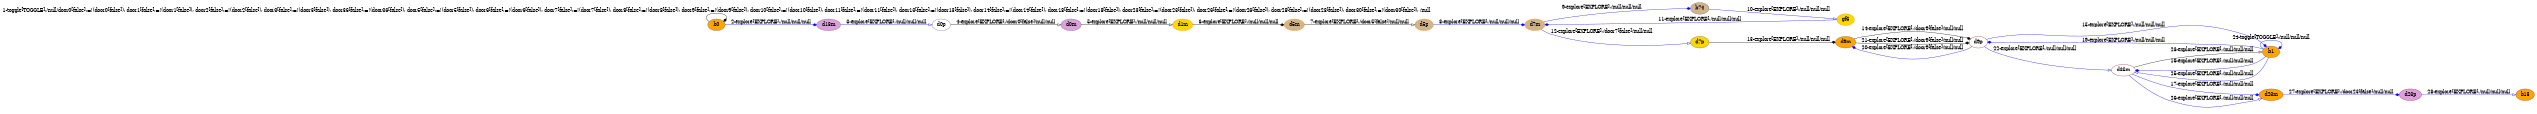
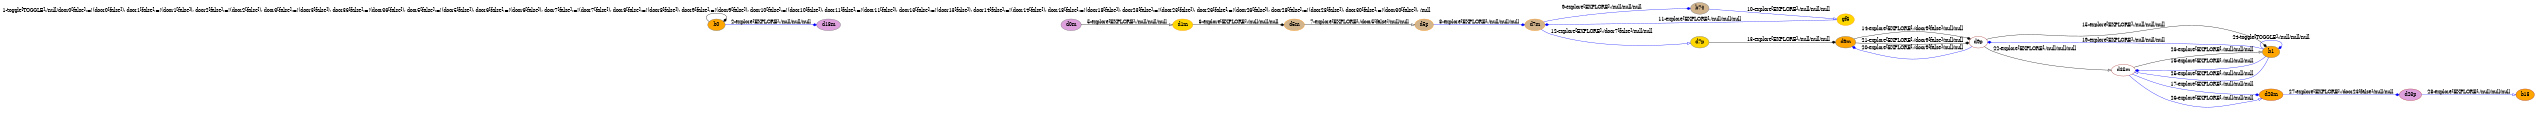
(941, 25) -> none
(2127, 33) -> (2127, 33)
(2045, 64) -> (2045, 64)
